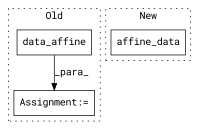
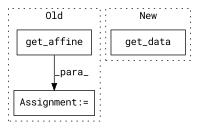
(54, 42) -> (54, 42)
(148, 42) -> (148, 42)
